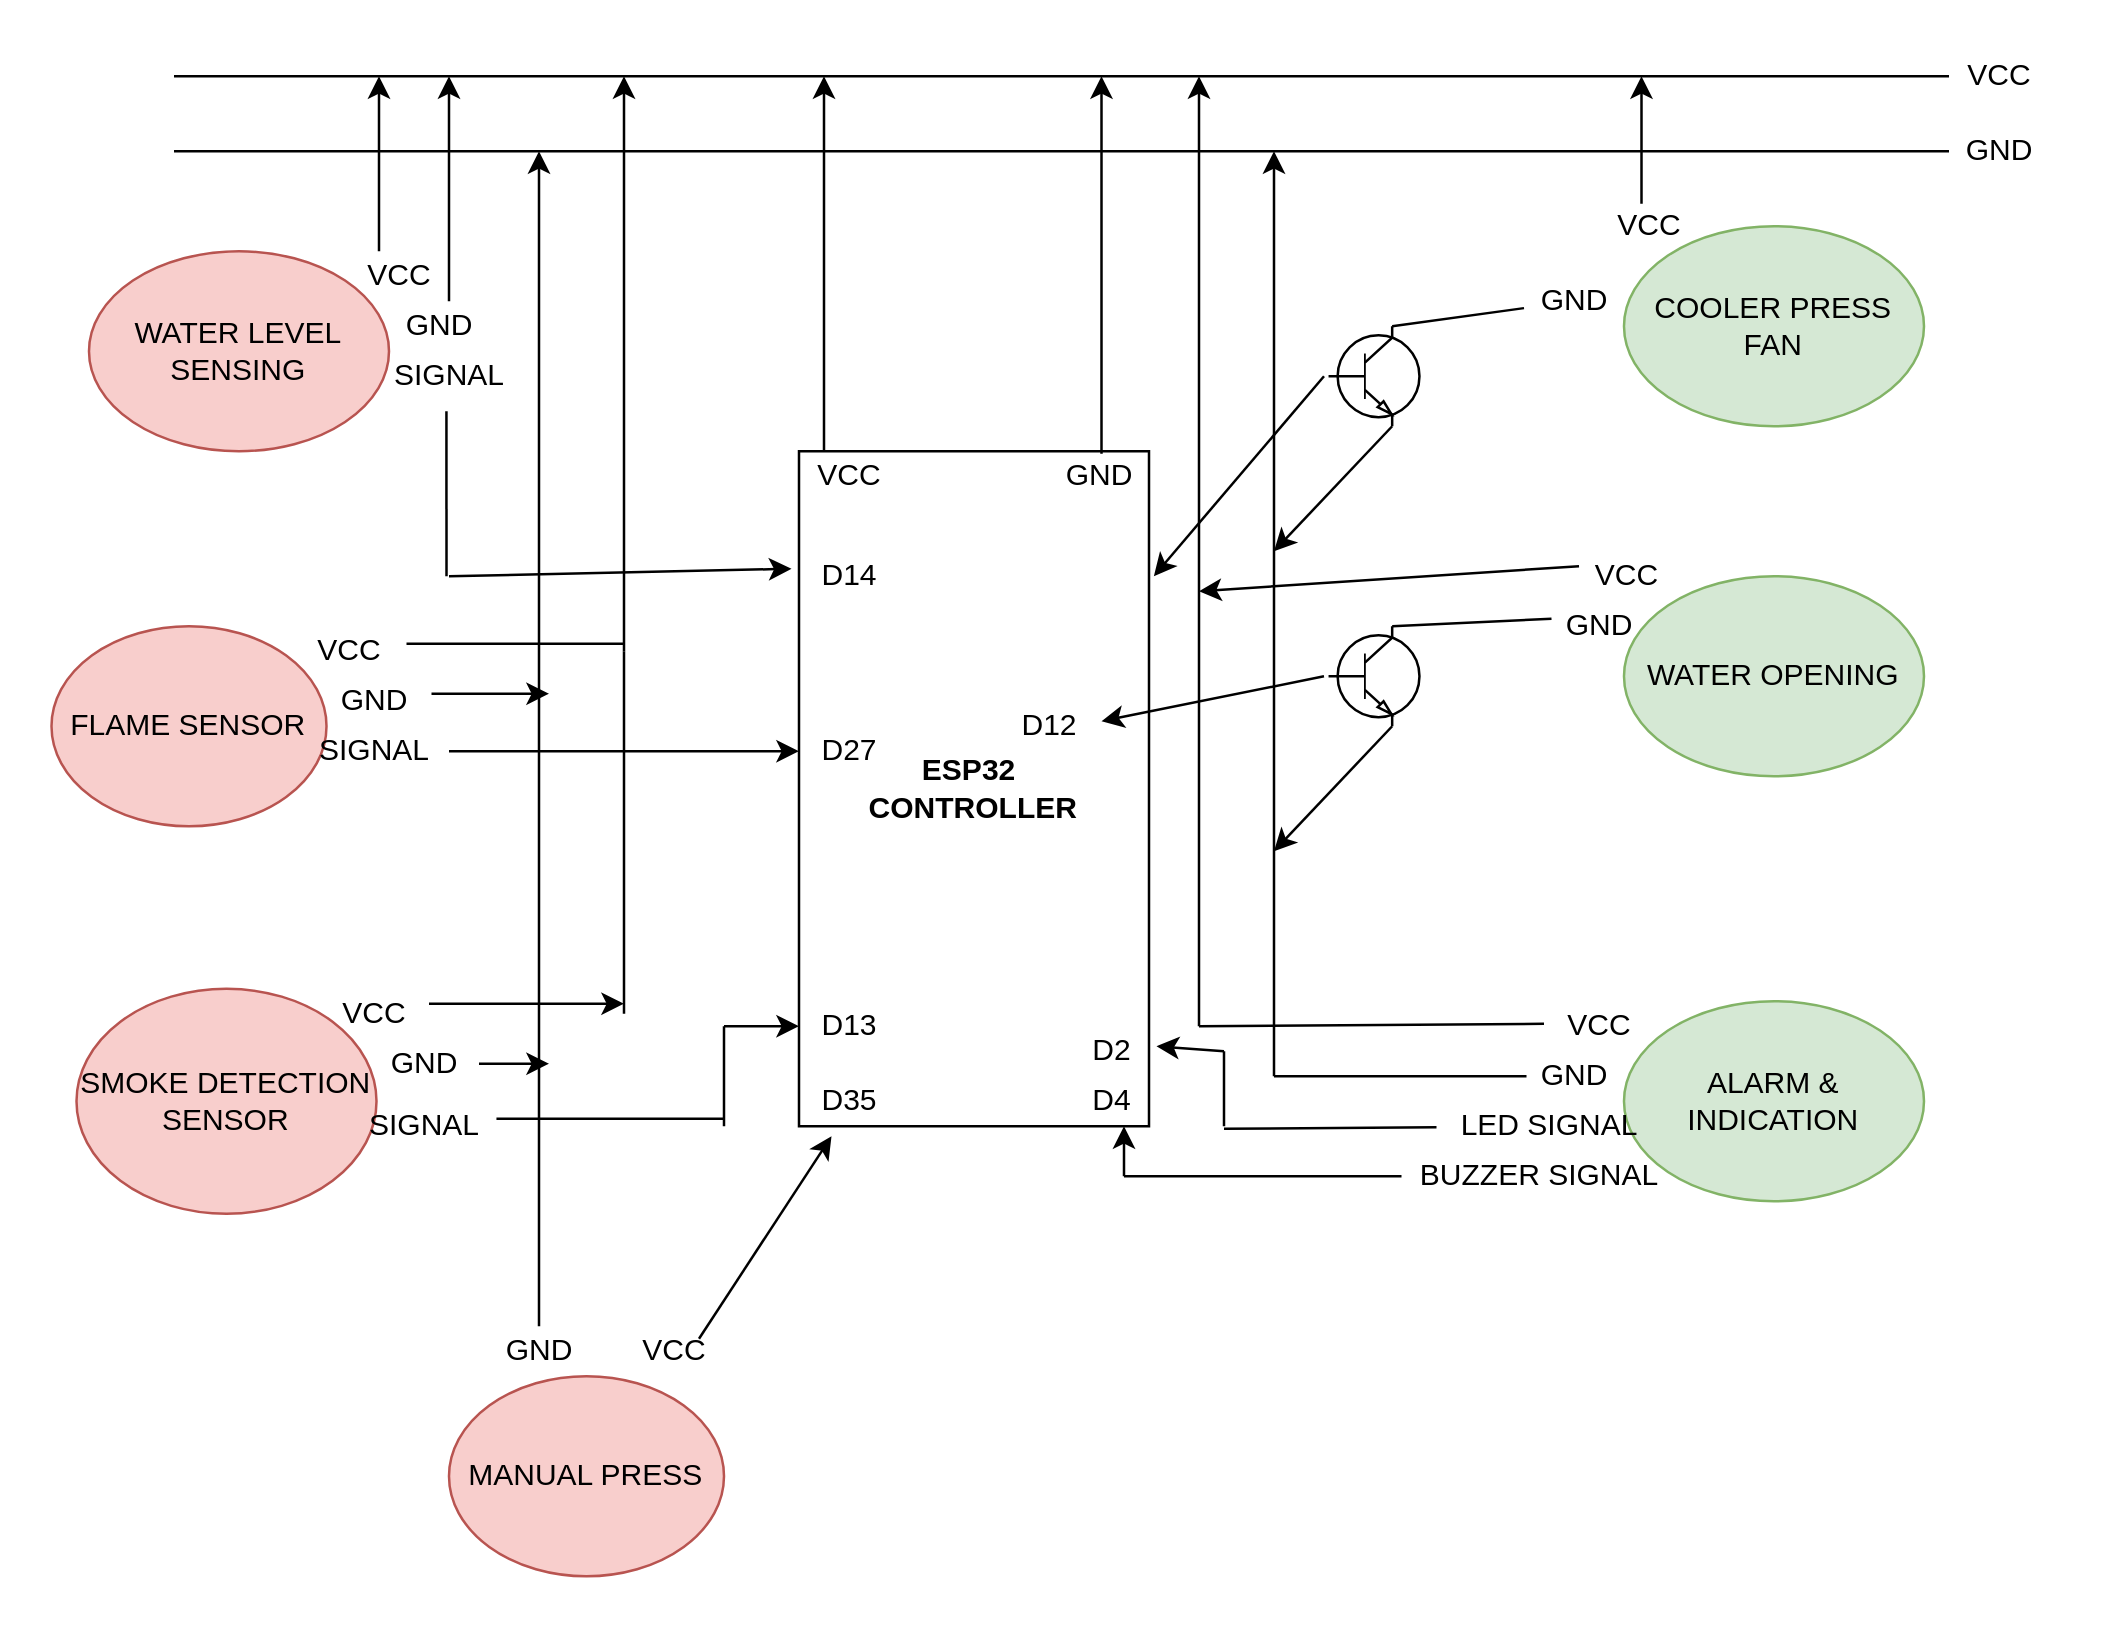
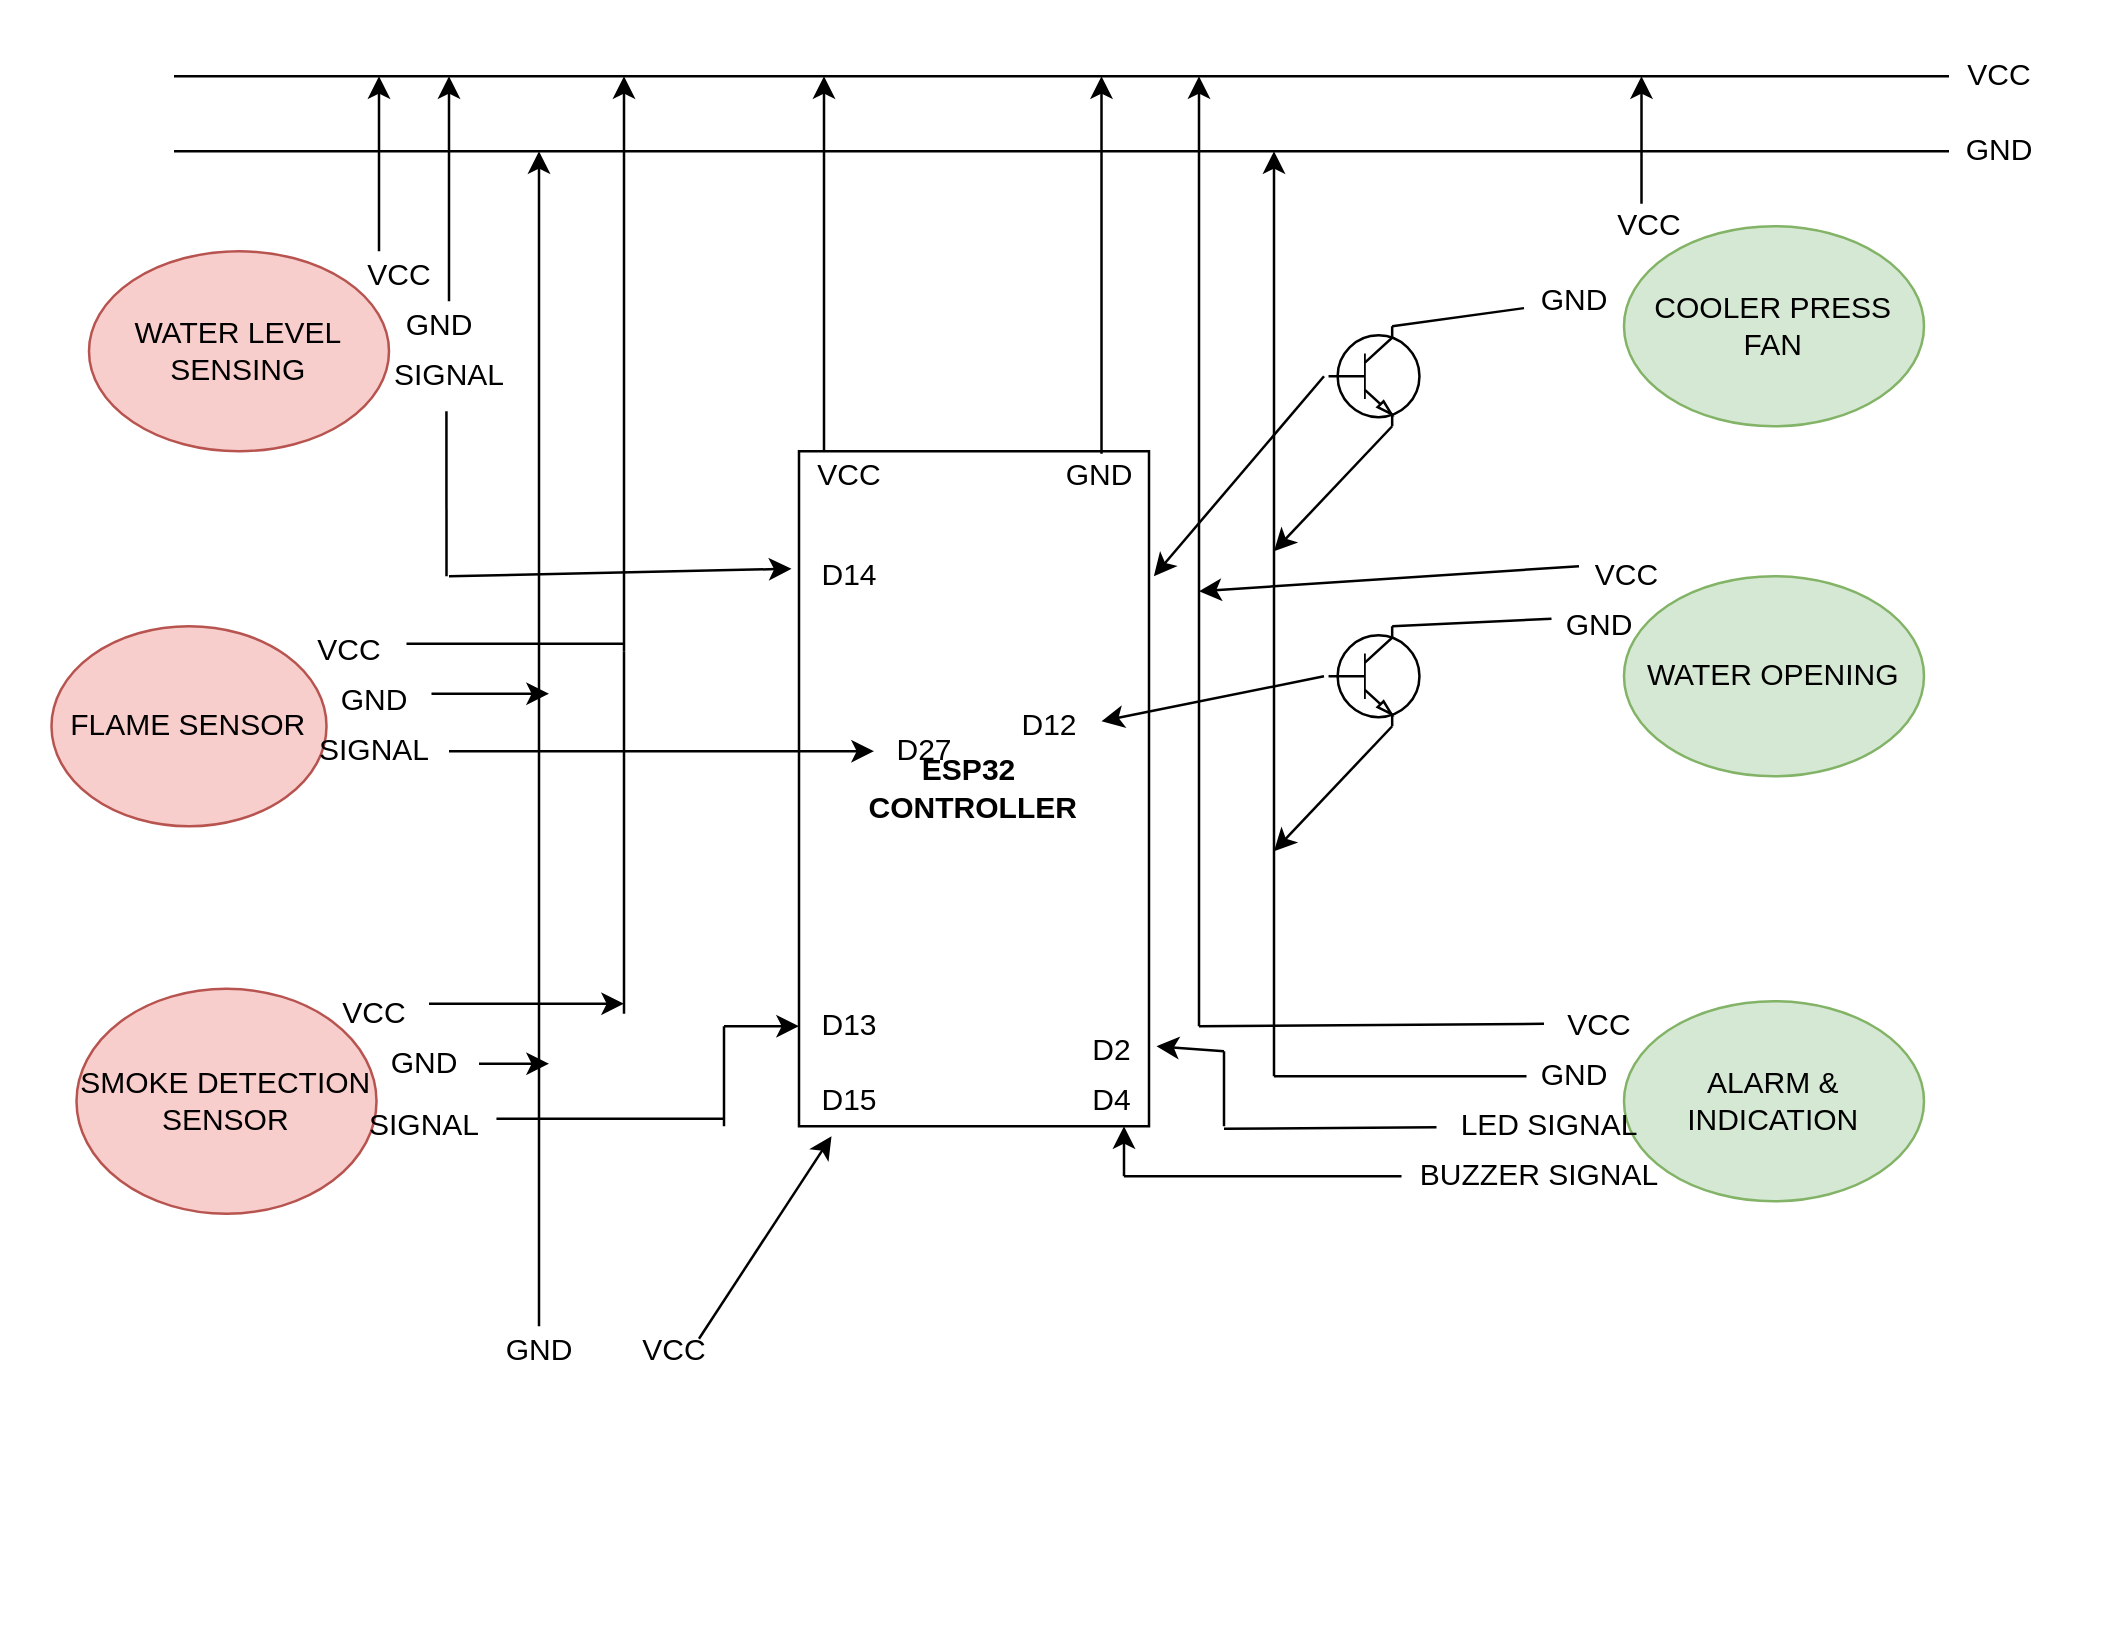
(849, 751) -> (924, 751)
(850, 1101) -> (850, 1101)
(586, 1476) -> none
